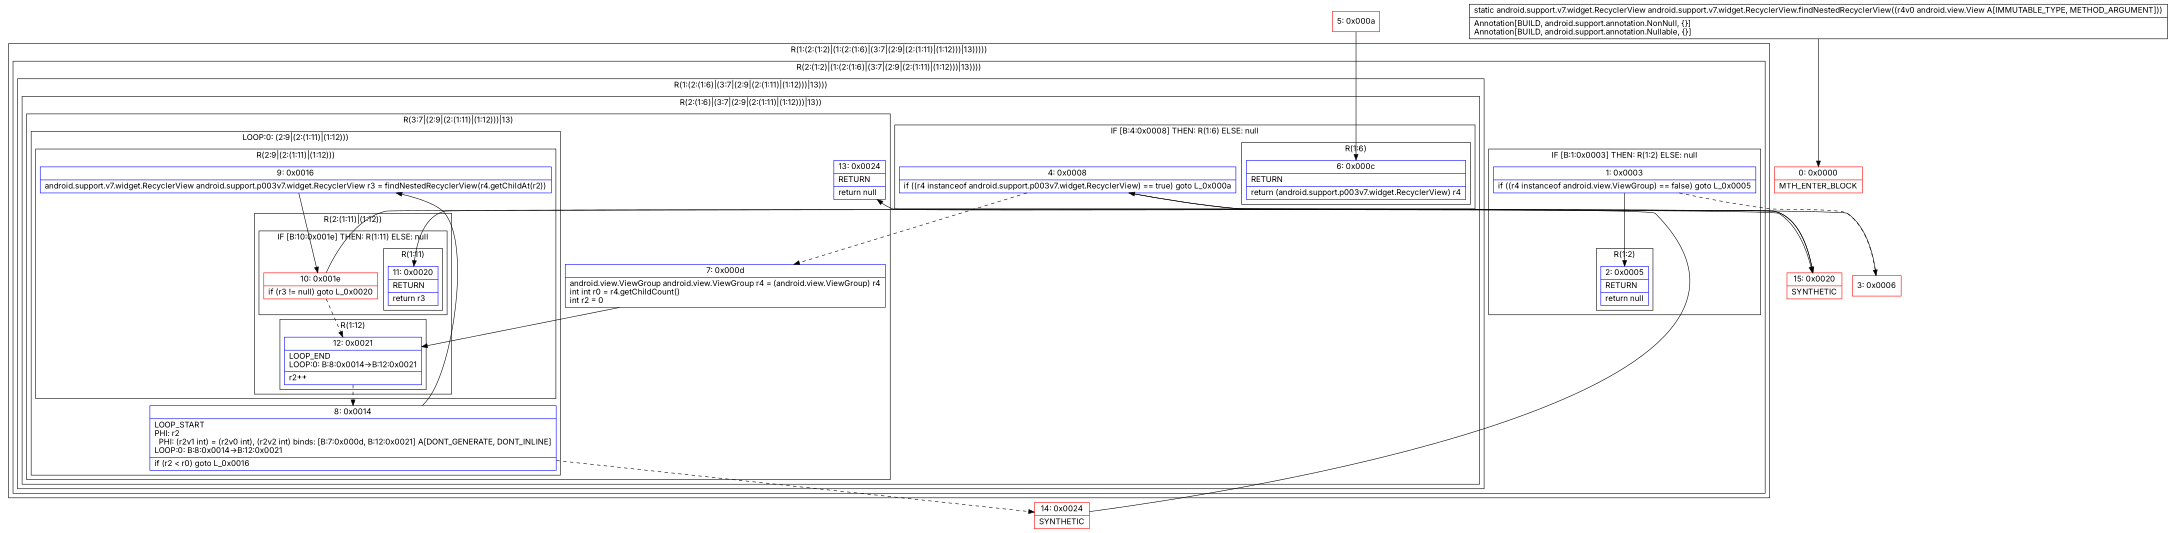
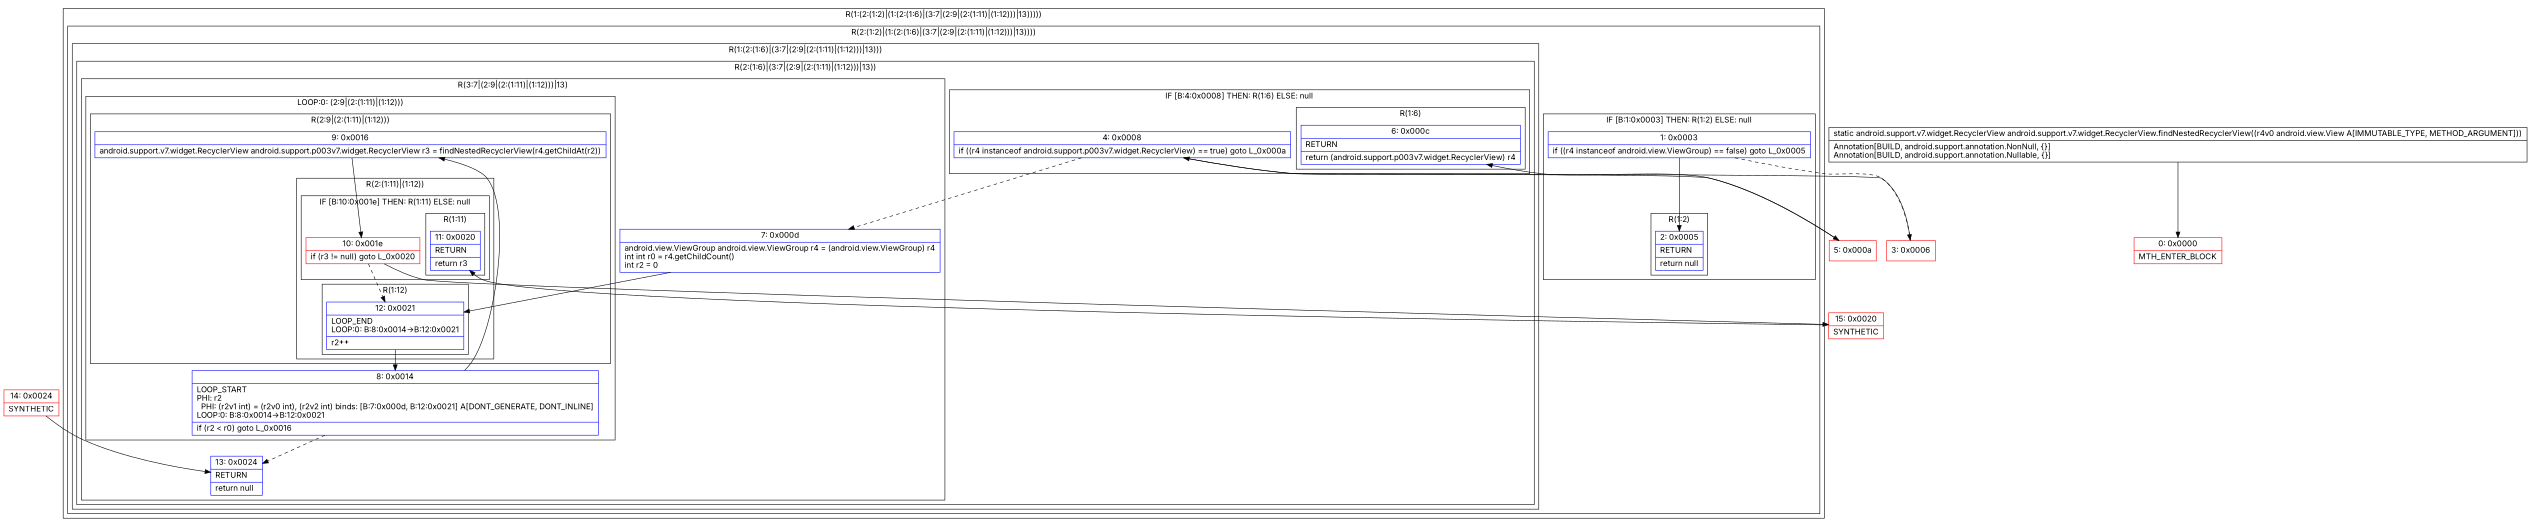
(1485, 210) -> (1515, 175)
(353, 392) -> (395, 357)
(698, 476) -> (296, 448)
